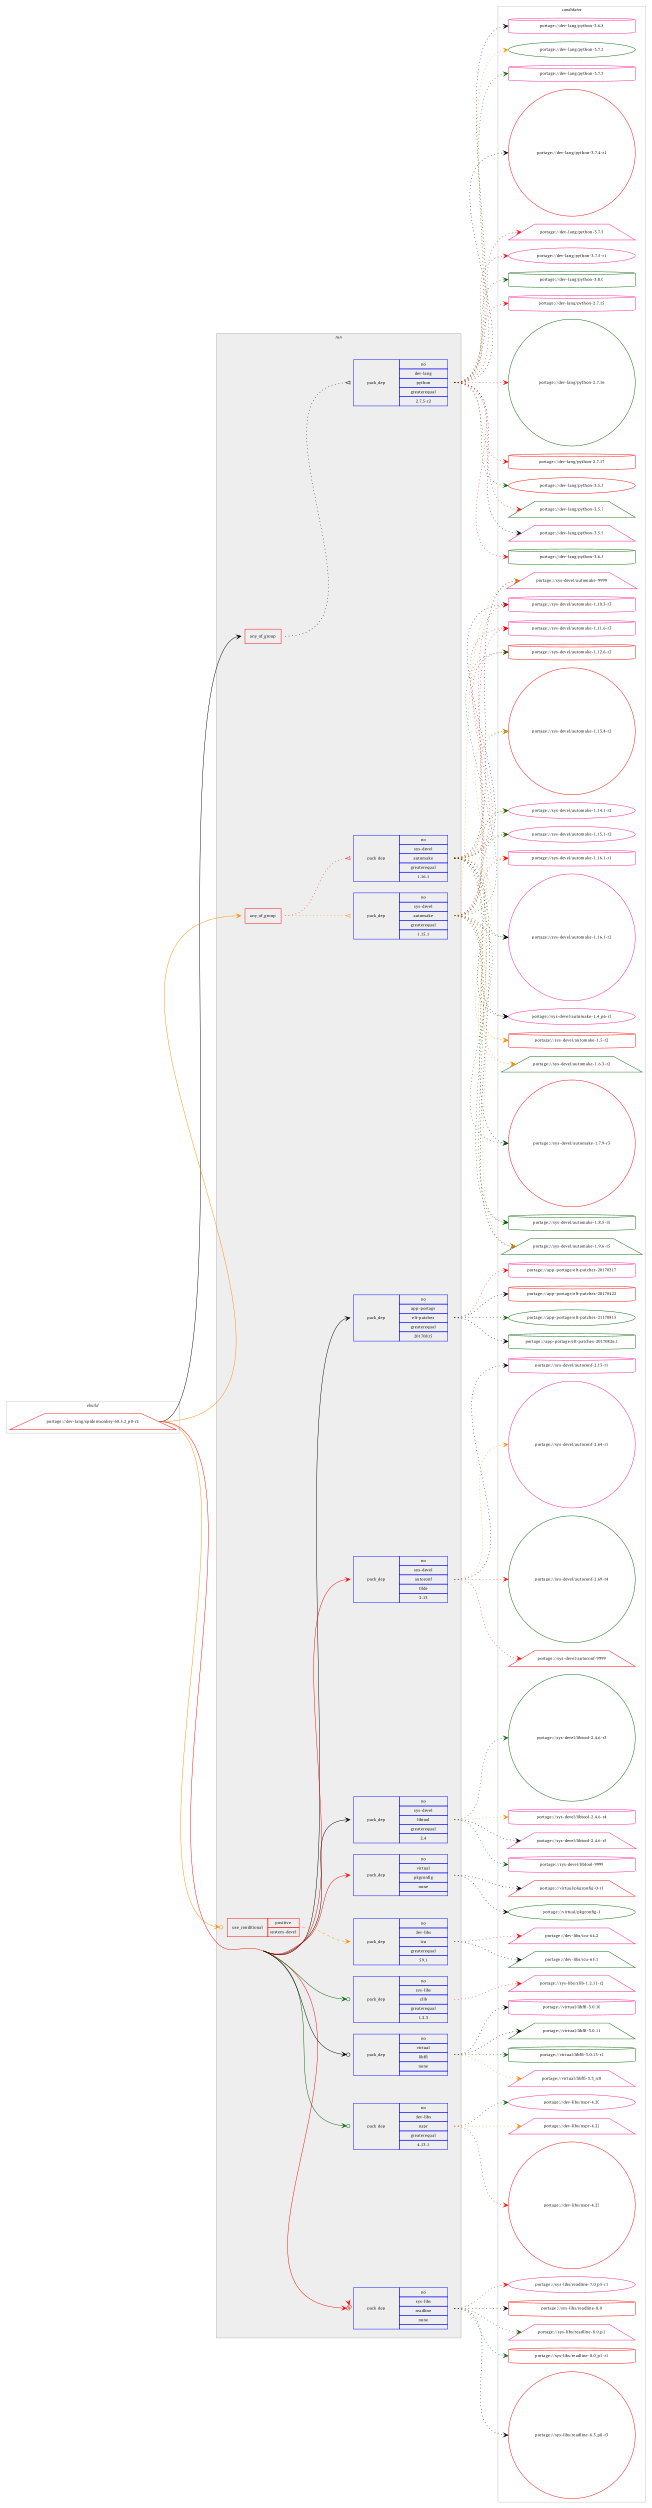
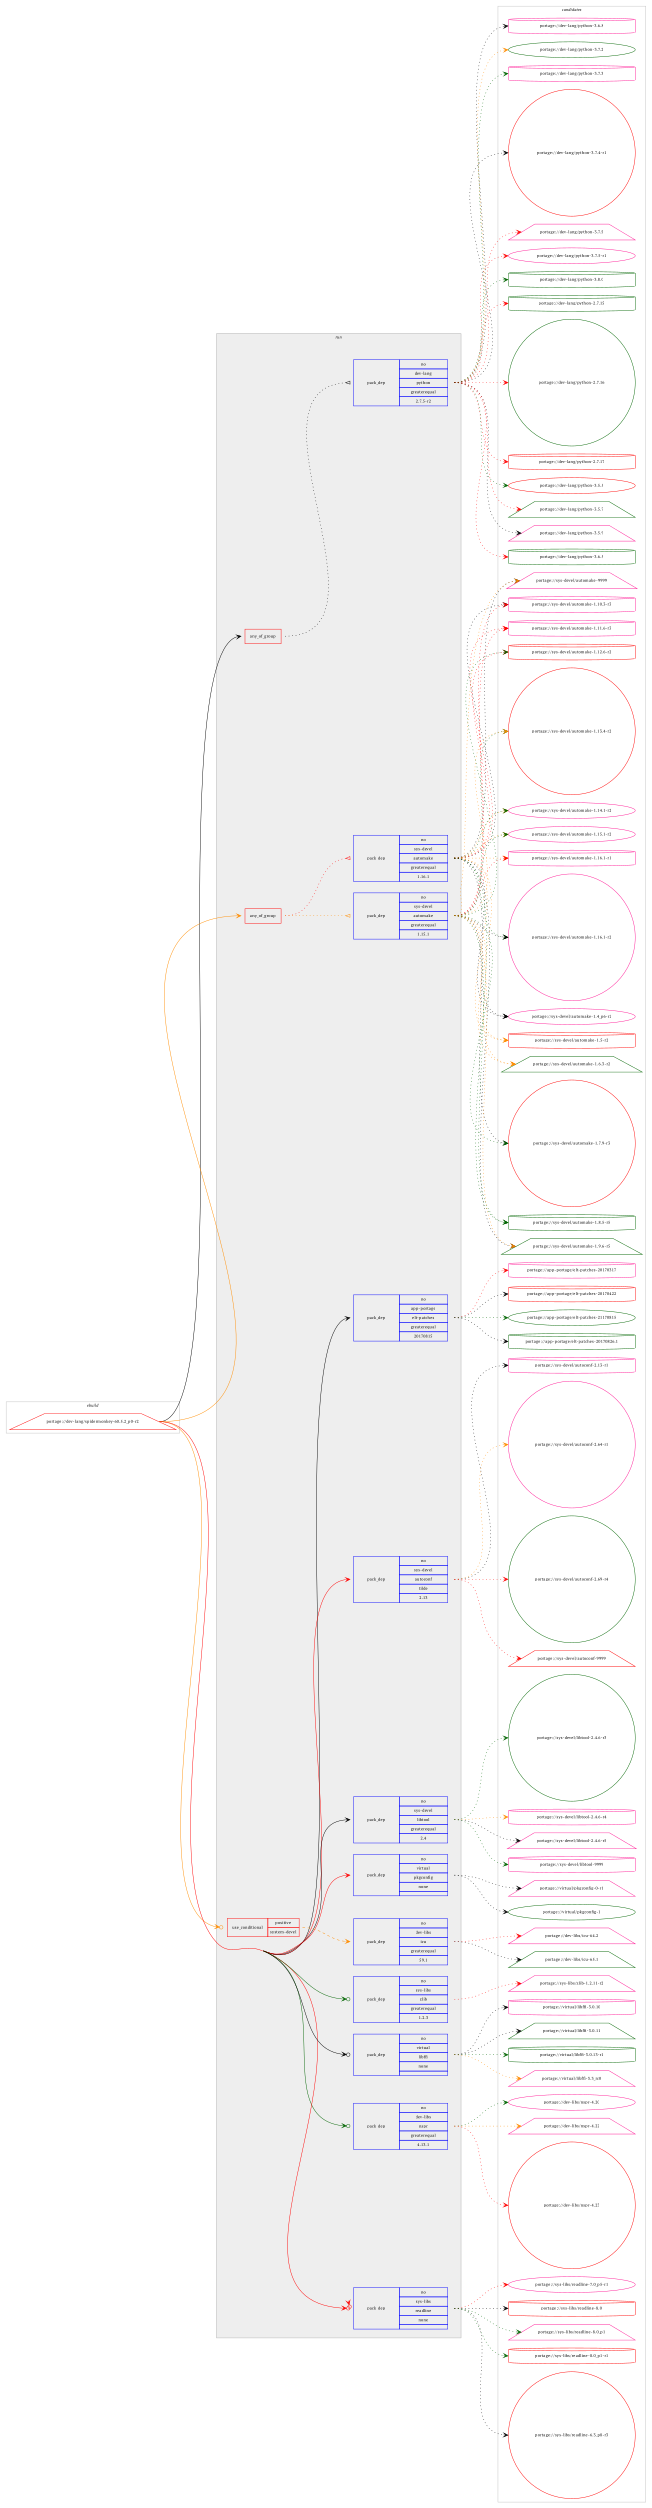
(572, 303) -> (572, 303)
(572, 1888) -> (572, 1888)
